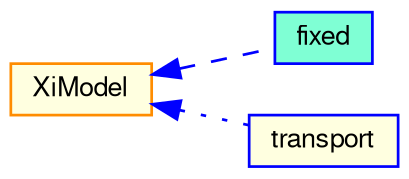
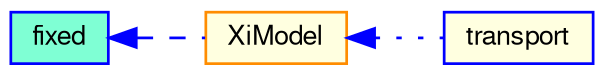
(227, 58) -> (171, 38)
